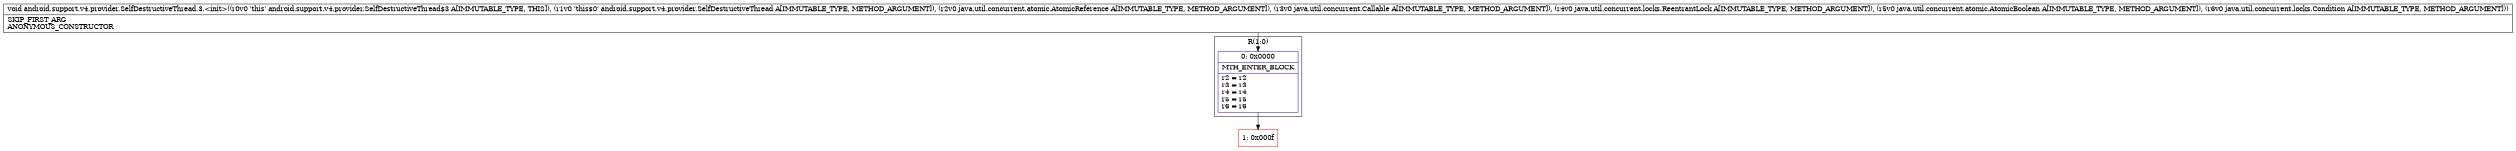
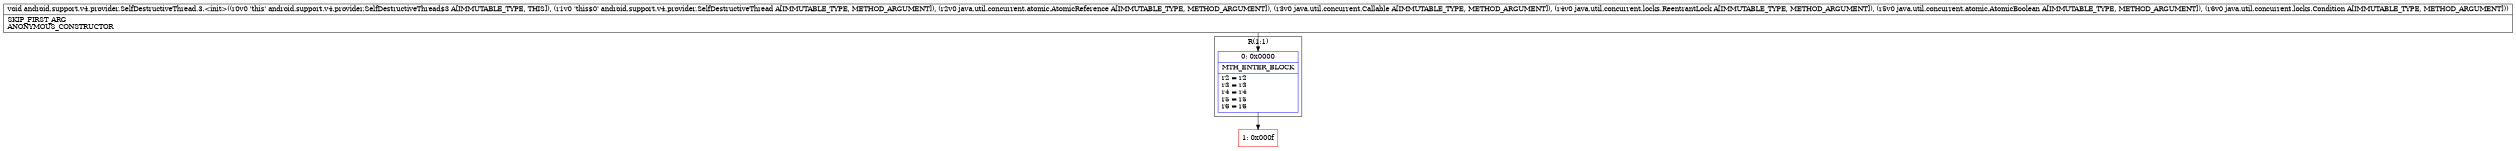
(1258, 42) -> (1258, 42)
